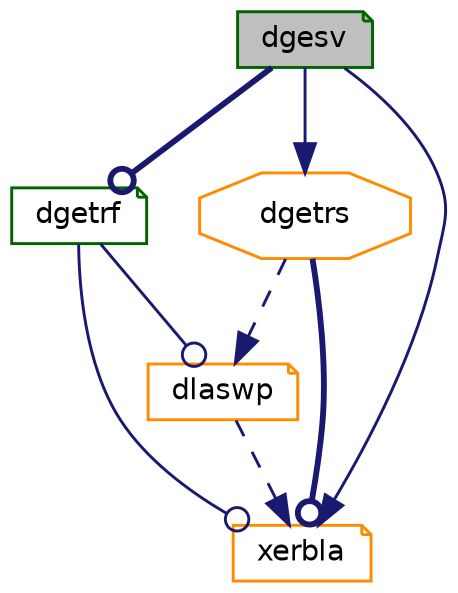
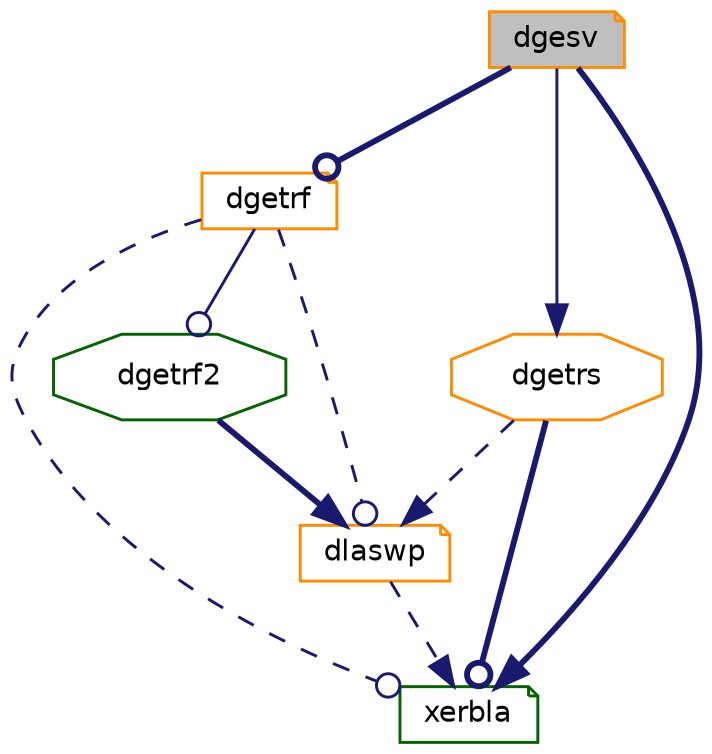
(305, 40) -> (557, 40)
(79, 216) -> (269, 201)
(433, 275) -> (697, 379)
(143, 294) -> (323, 365)
none -> (170, 377)
(111, 402) -> (66, 478)
(302, 553) -> (469, 715)
